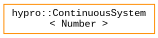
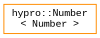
(79, 19) -> (50, 19)
